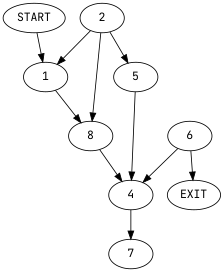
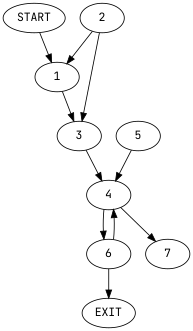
(117, 44) -> none
(91, 136) -> (79, 136)
none -> (103, 220)
